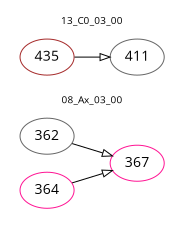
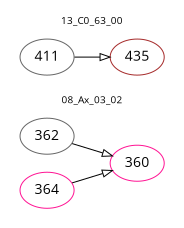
(92, 22) -> (92, 22)
(87, 57) -> (87, 57)
(92, 101) -> (92, 101)
(137, 163) -> (137, 163)
